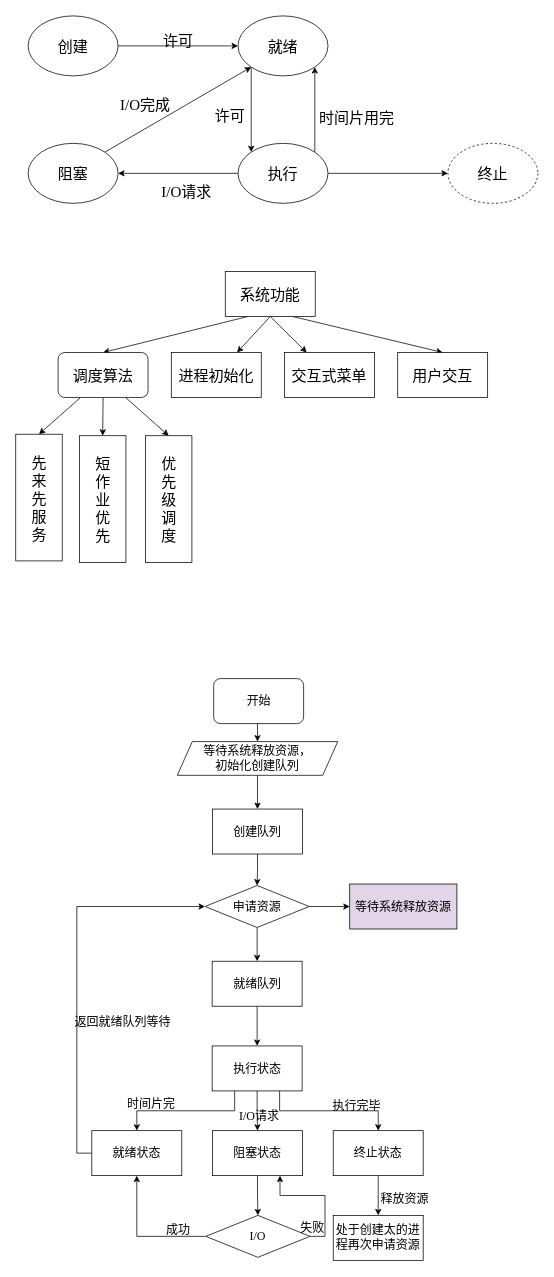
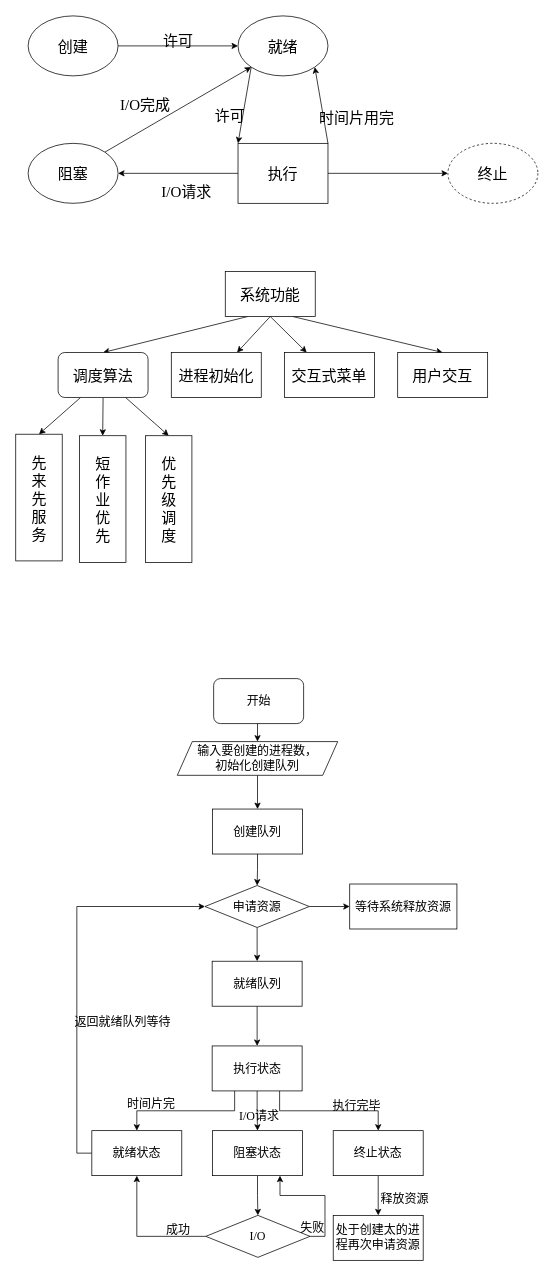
(283, 173) -> (283, 173)
(258, 759) -> (258, 759)
(404, 906) -> (404, 906)
